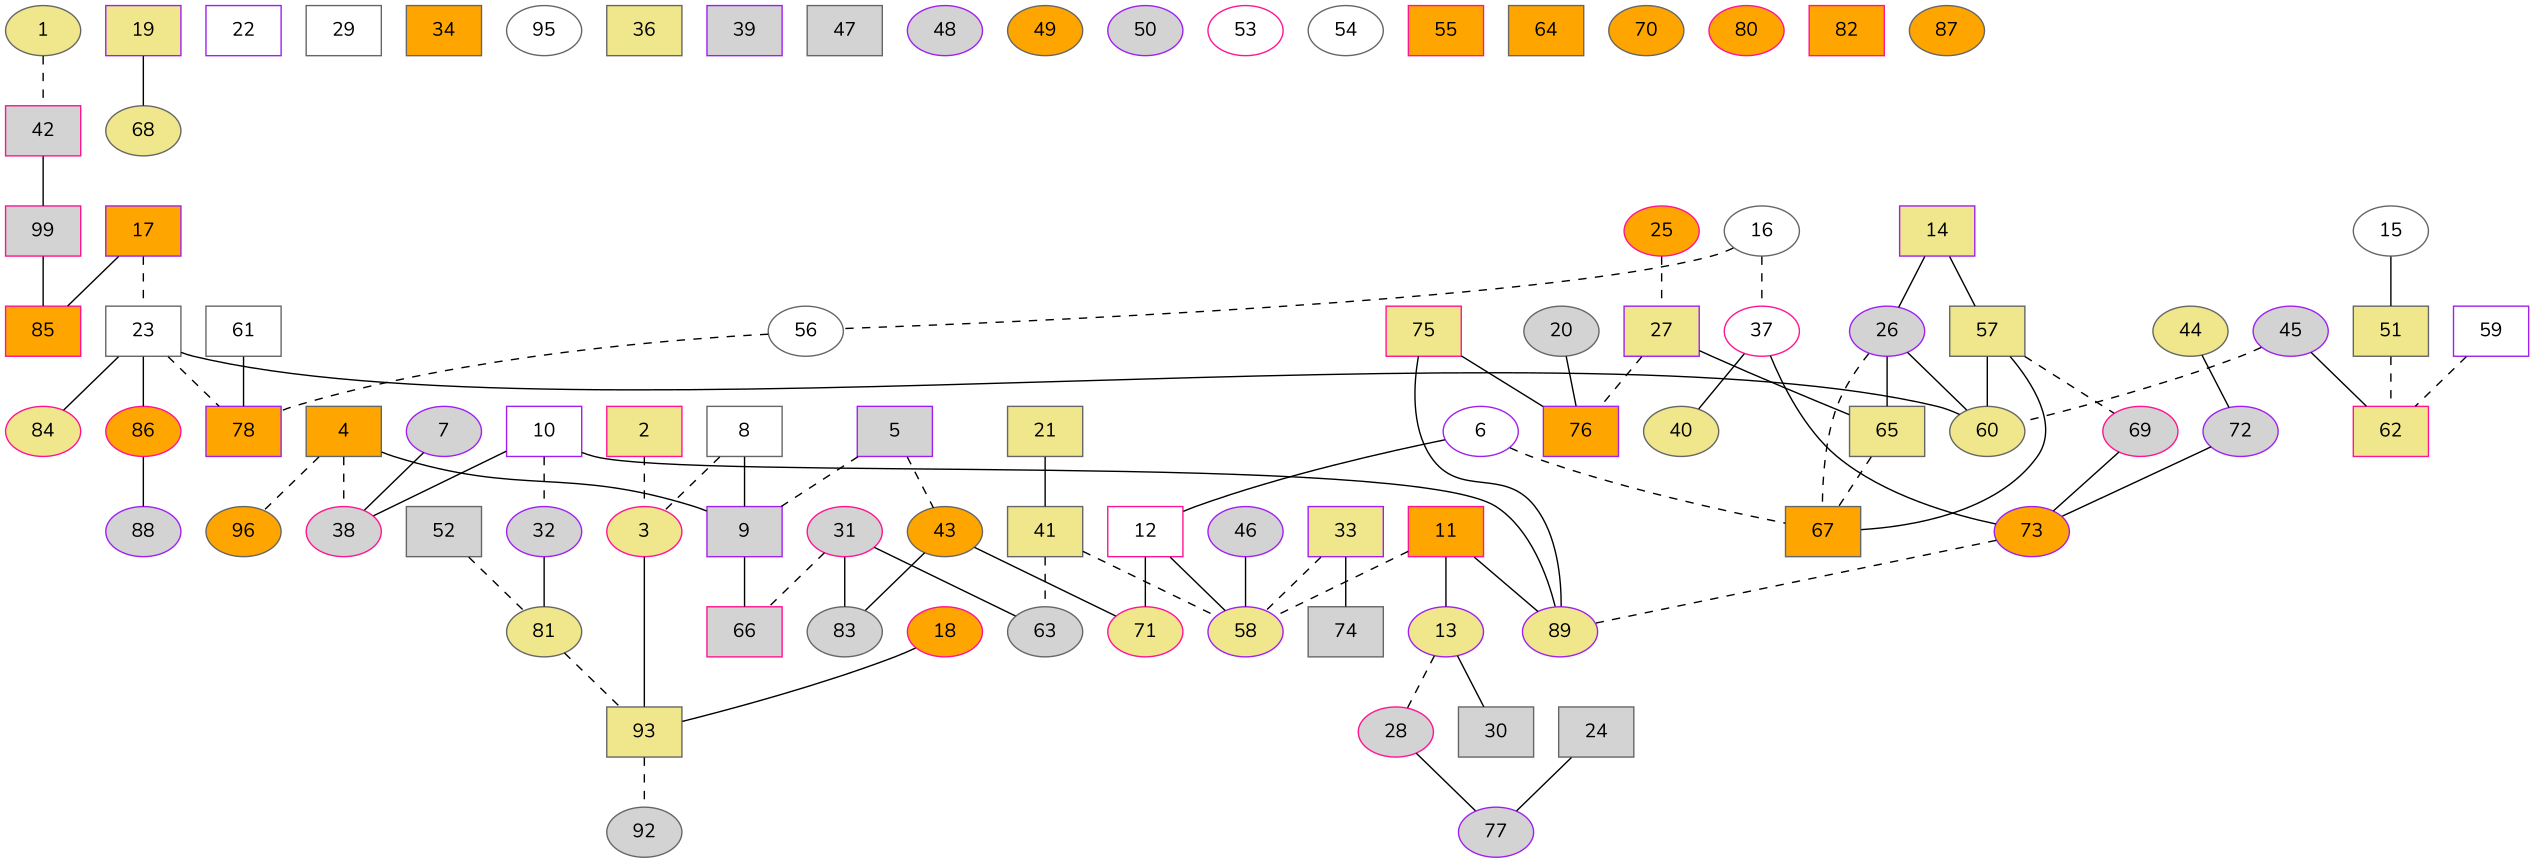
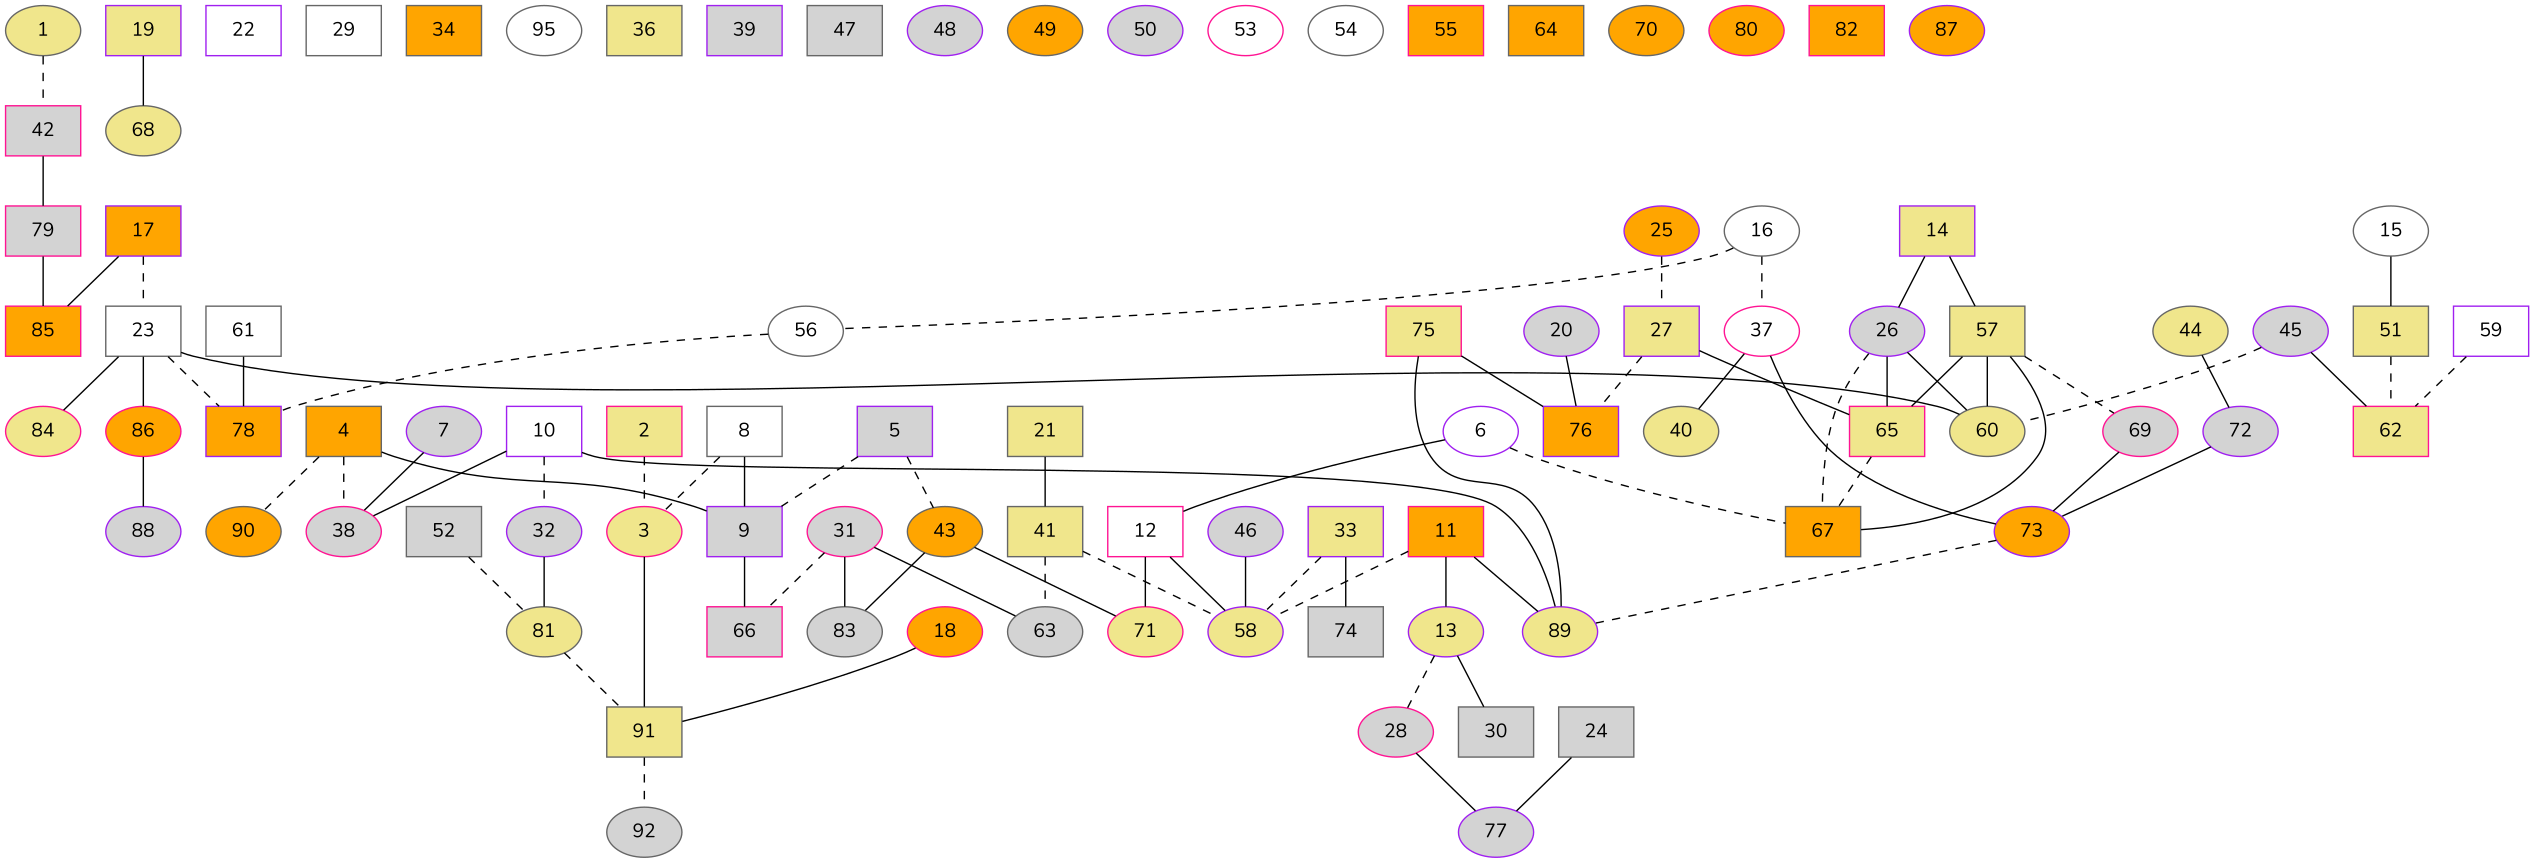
(1947, 31) -> (1947, 31)
(43, 231) -> (43, 231)
(1662, 231) -> (1662, 231)
(1561, 331) -> (1561, 331)
none -> (1943, 375)
(1887, 431) -> (1887, 431)
(244, 532) -> (244, 532)
(644, 732) -> (644, 732)
